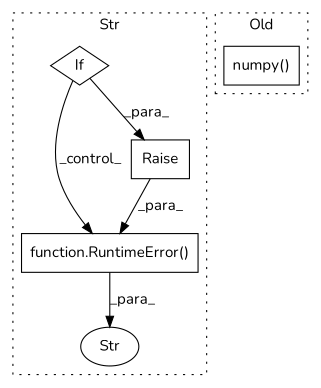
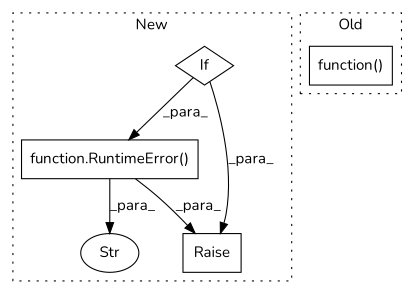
(110, 25) -> (152, 25)
(262, 66) -> (351, 66)
(90, 159) -> (186, 112)
(138, 201) -> (163, 201)
